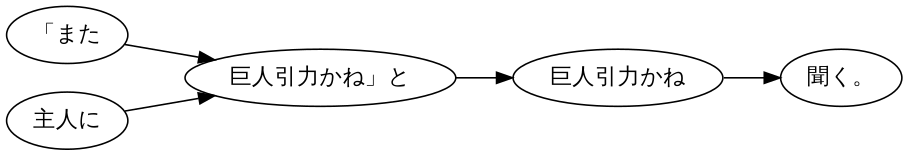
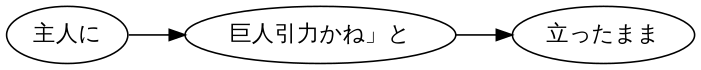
(67, 35) -> none
(618, 78) -> (604, 35)
(841, 78) -> none
